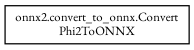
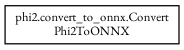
(97, 25) -> (92, 25)
